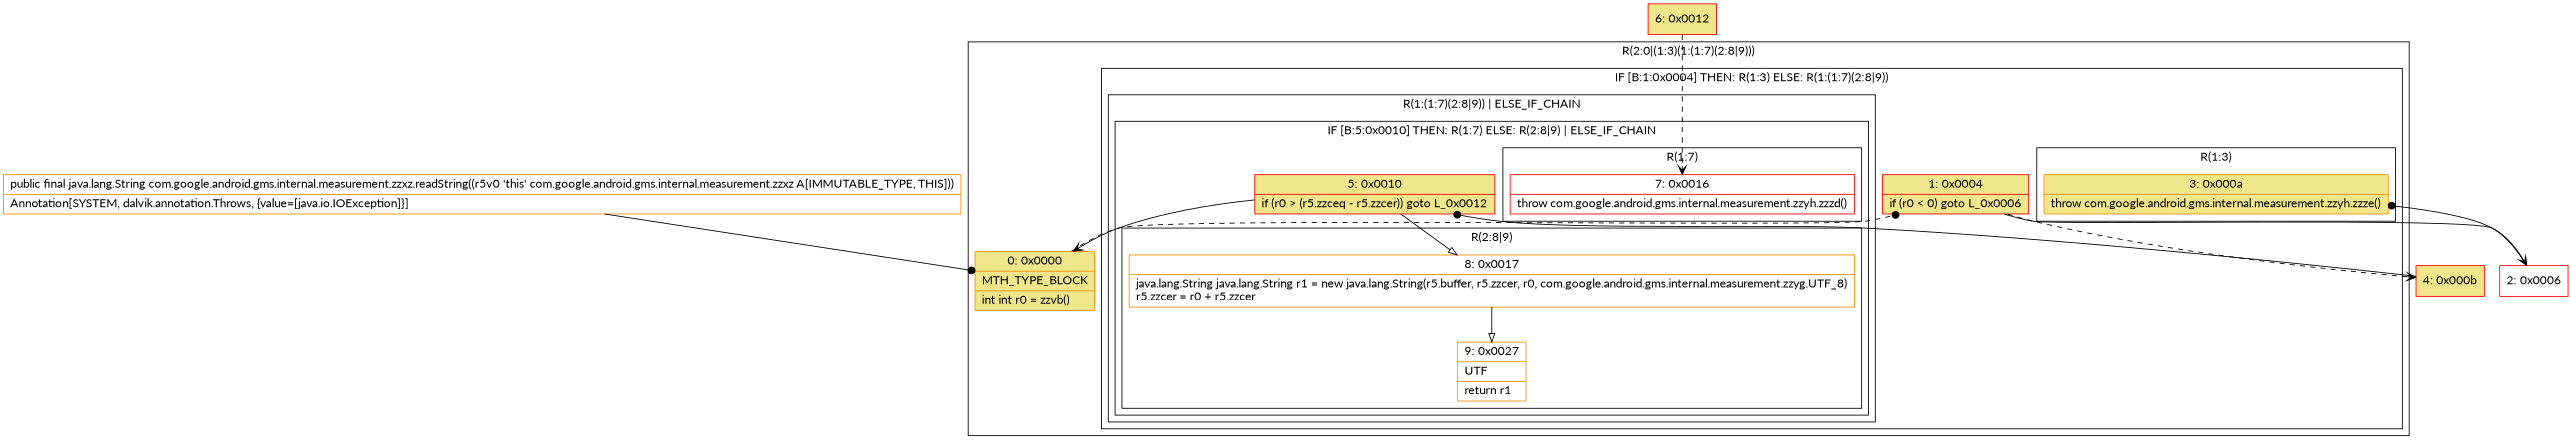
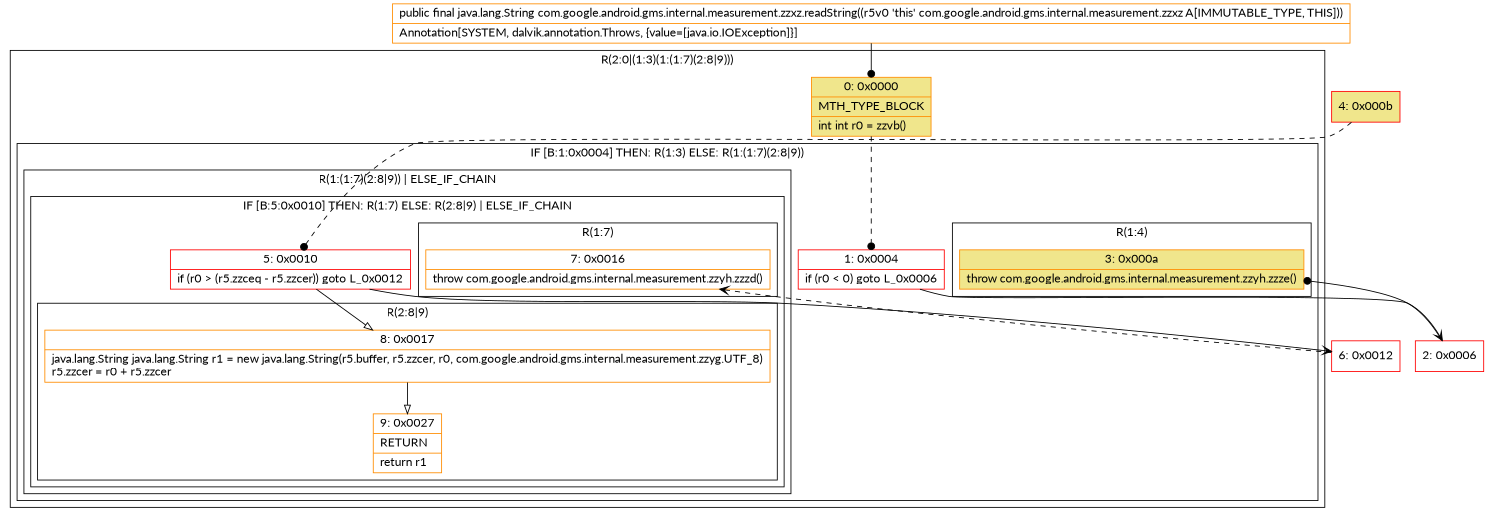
(1682, 19) -> (1366, 356)
(2216, 158) -> (1132, 233)
(1375, 194) -> (290, 269)
(1682, 194) -> (598, 269)
(1956, 194) -> (871, 269)
(1165, 215) -> (847, 307)
(1939, 233) -> (810, 139)
(2146, 244) -> none
(1476, 371) -> (404, 443)
